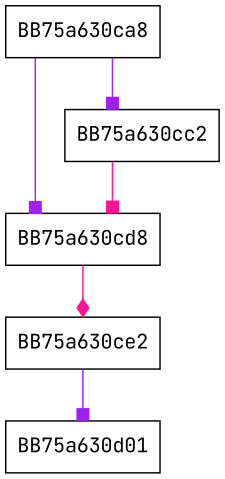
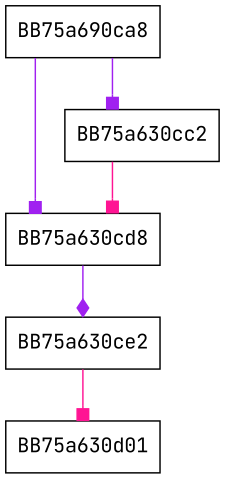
(83, 32) -> (83, 32)
(83, 282) -> (83, 282)
(83, 388) -> (83, 388)
